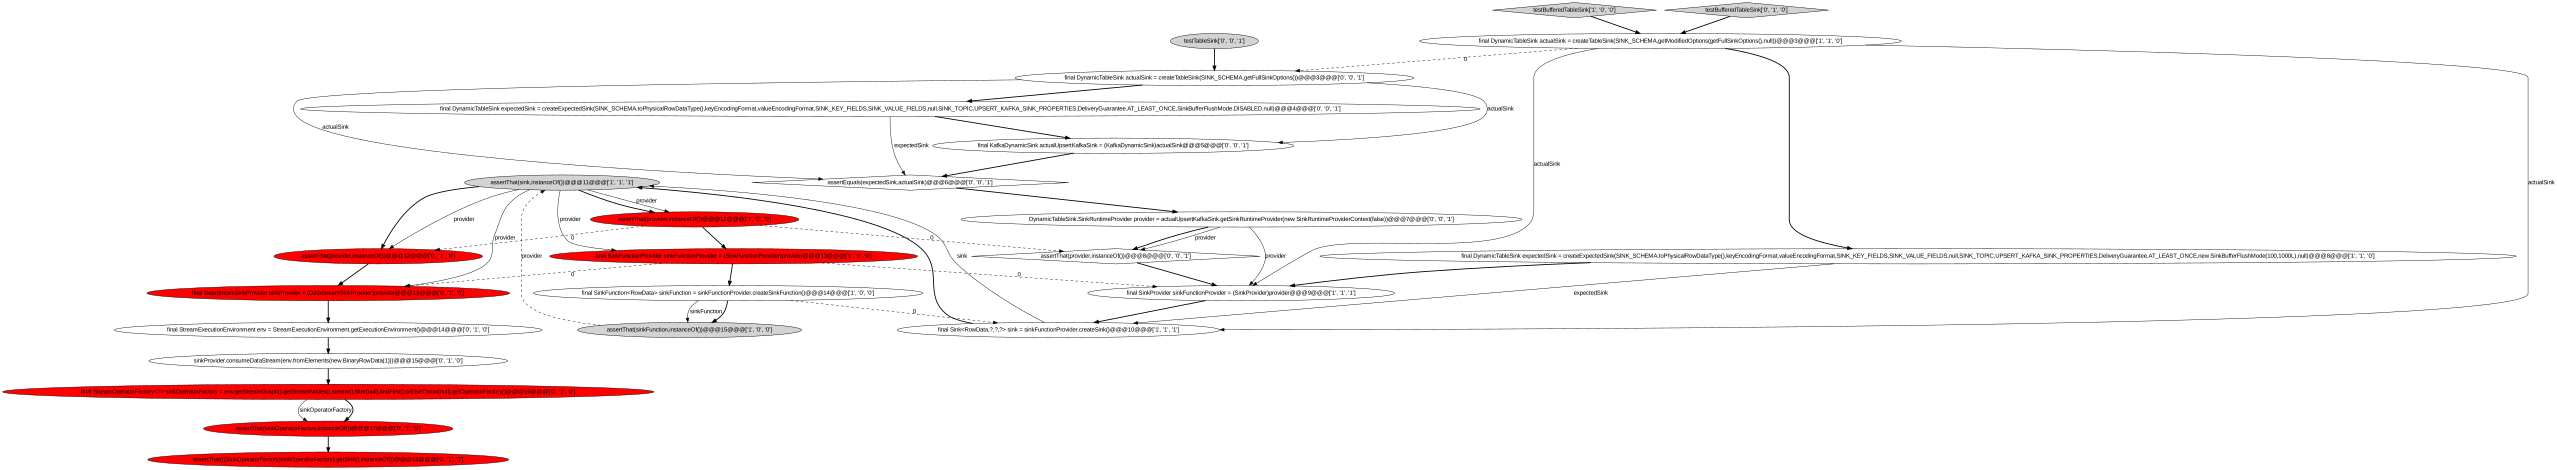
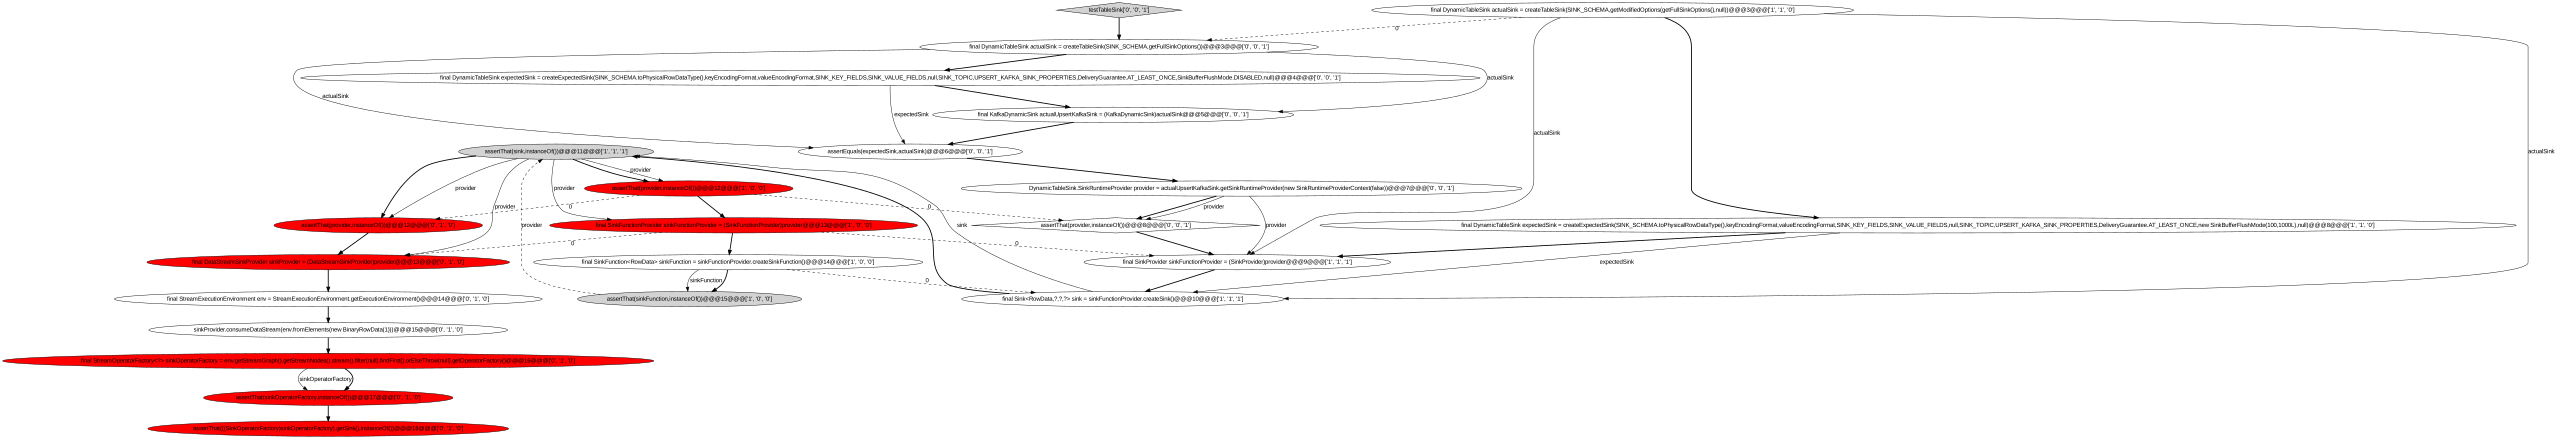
(1575, 10) -> none
(1747, 10) -> none
(1214, 41) -> (1119, 10)
(910, 183) -> (910, 152)
